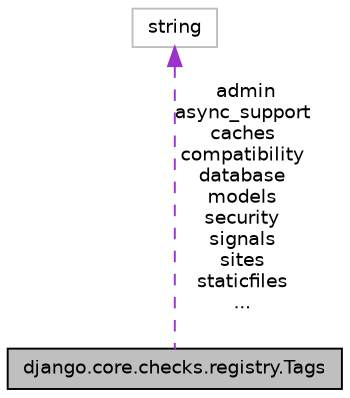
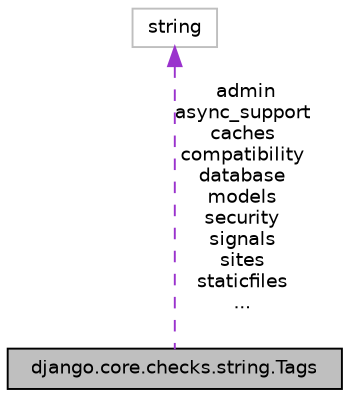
(175, 369) -> (175, 369)
